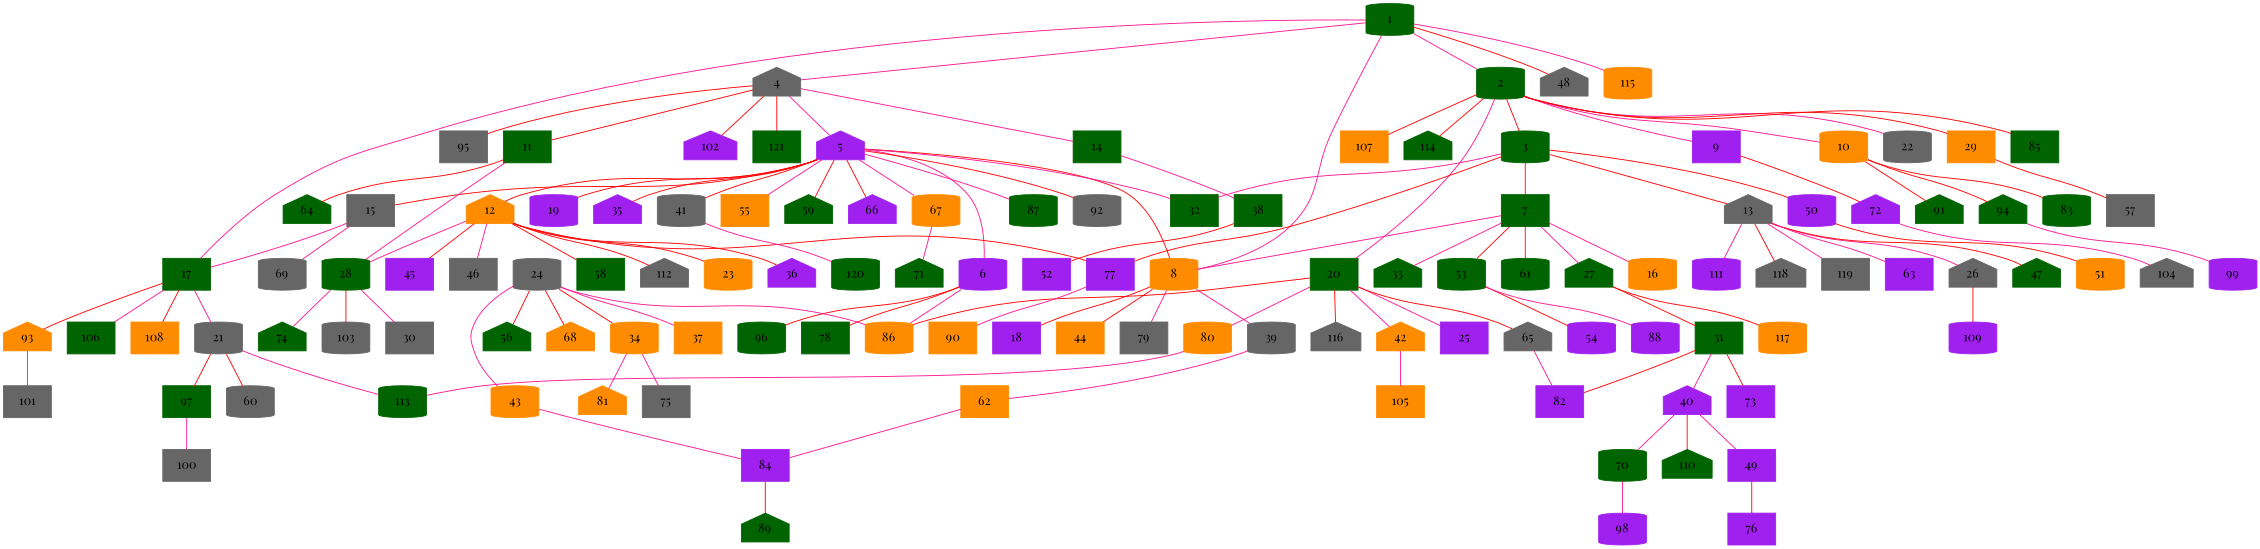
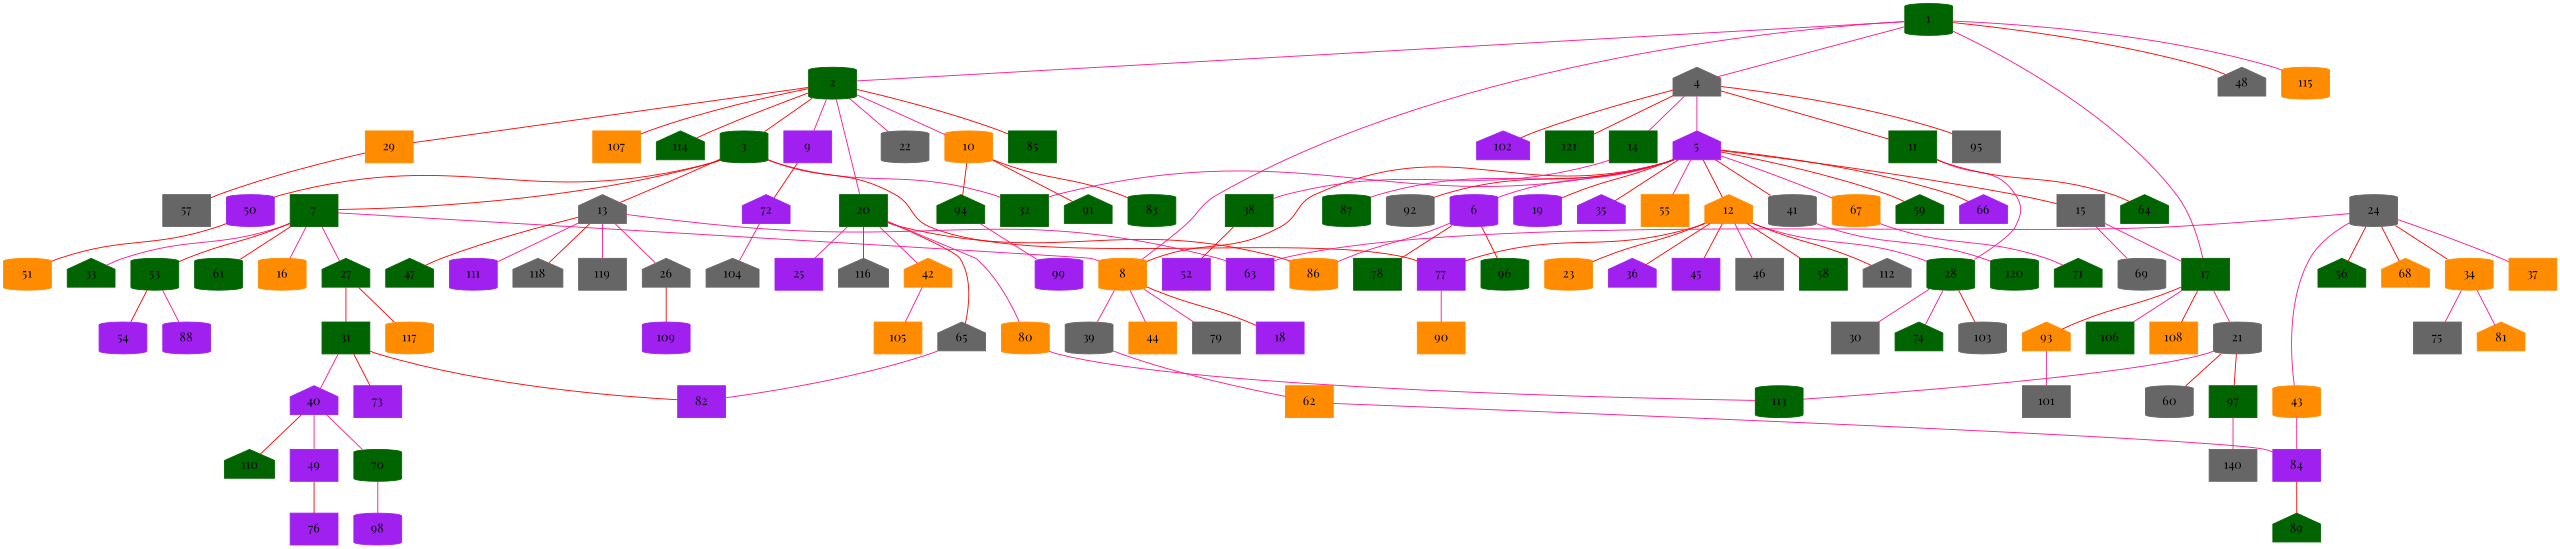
(713, 306) -> (1811, 229)
(1128, 306) -> (1138, 306)
(187, 465) -> (2233, 465)
